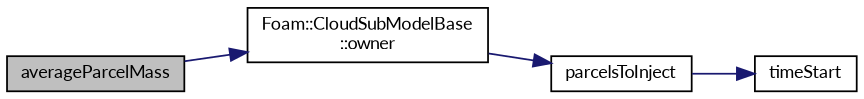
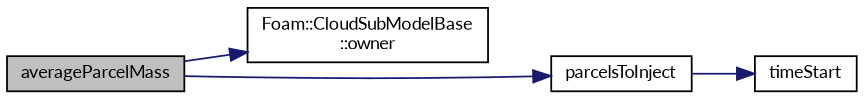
(511, 57) -> (359, 78)
